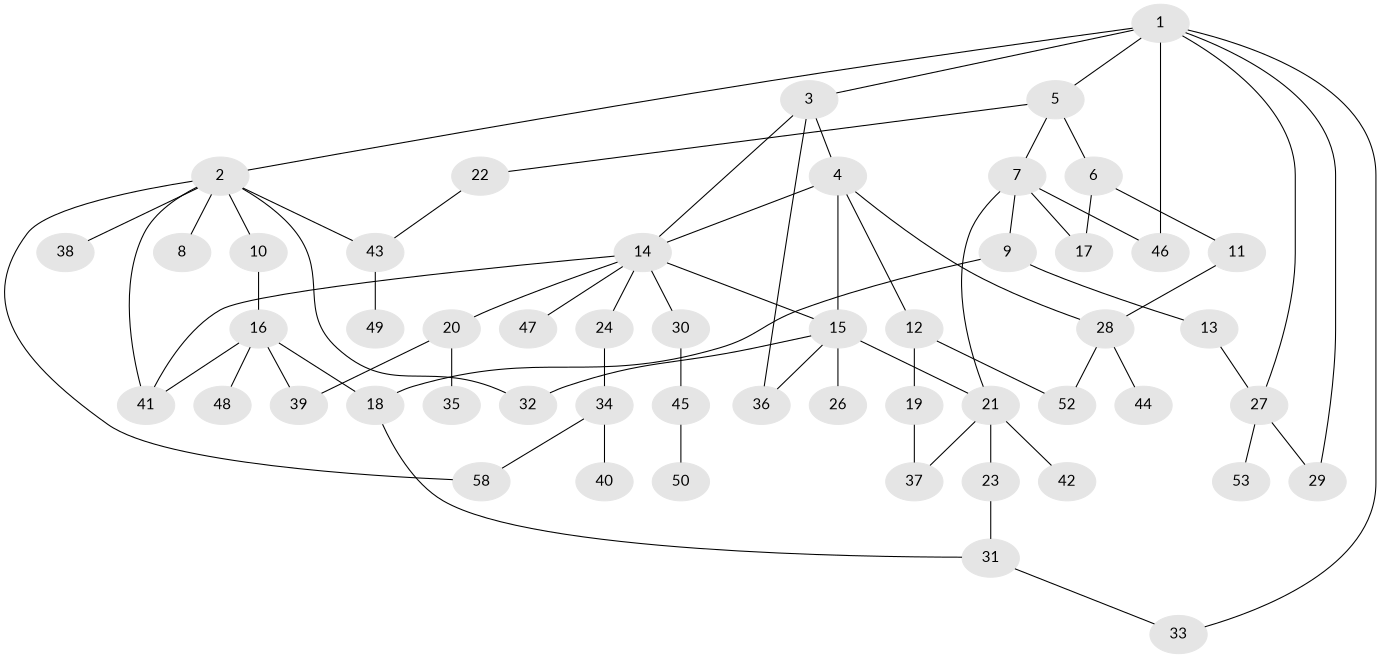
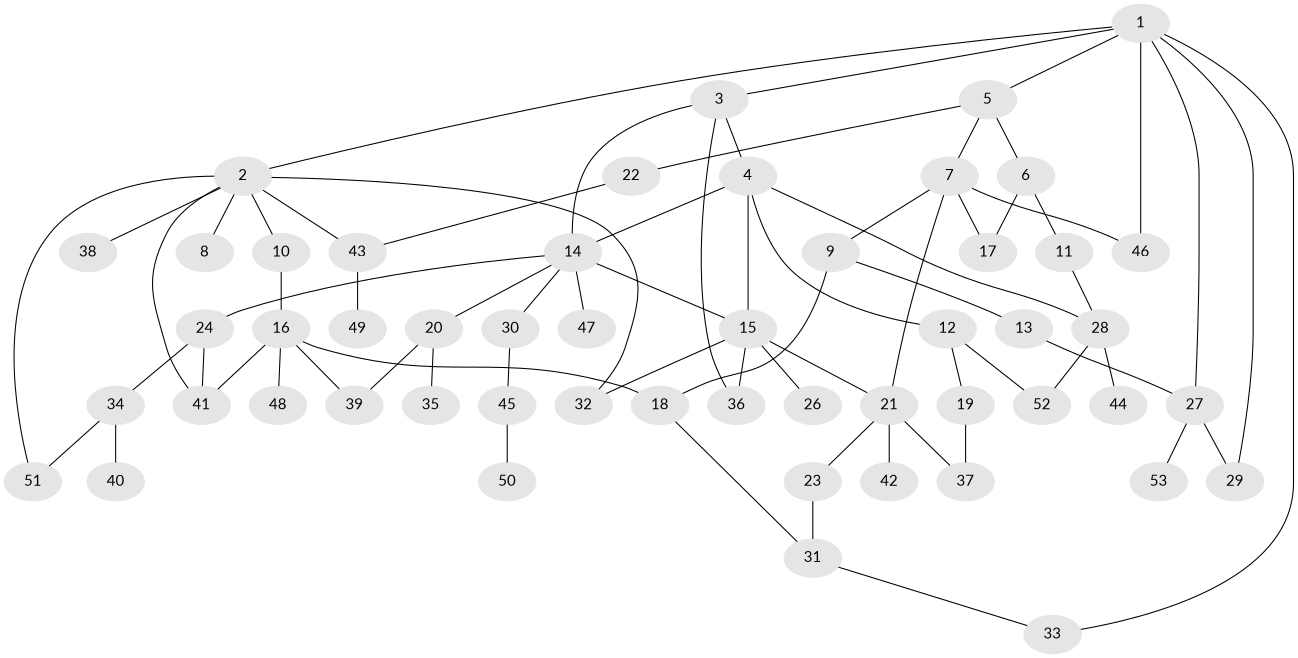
(365, 283) -> (203, 367)
(481, 482) -> (33, 482)
